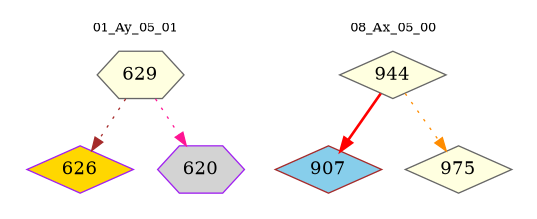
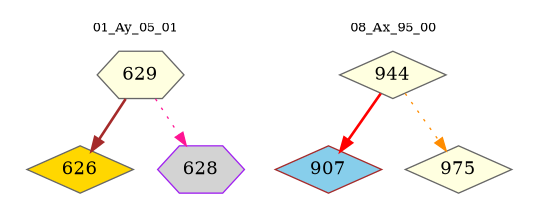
(394, 28) -> (394, 28)
(112, 119) -> (112, 119)
(80, 169) -> (80, 169)
(201, 169) -> (201, 169)
